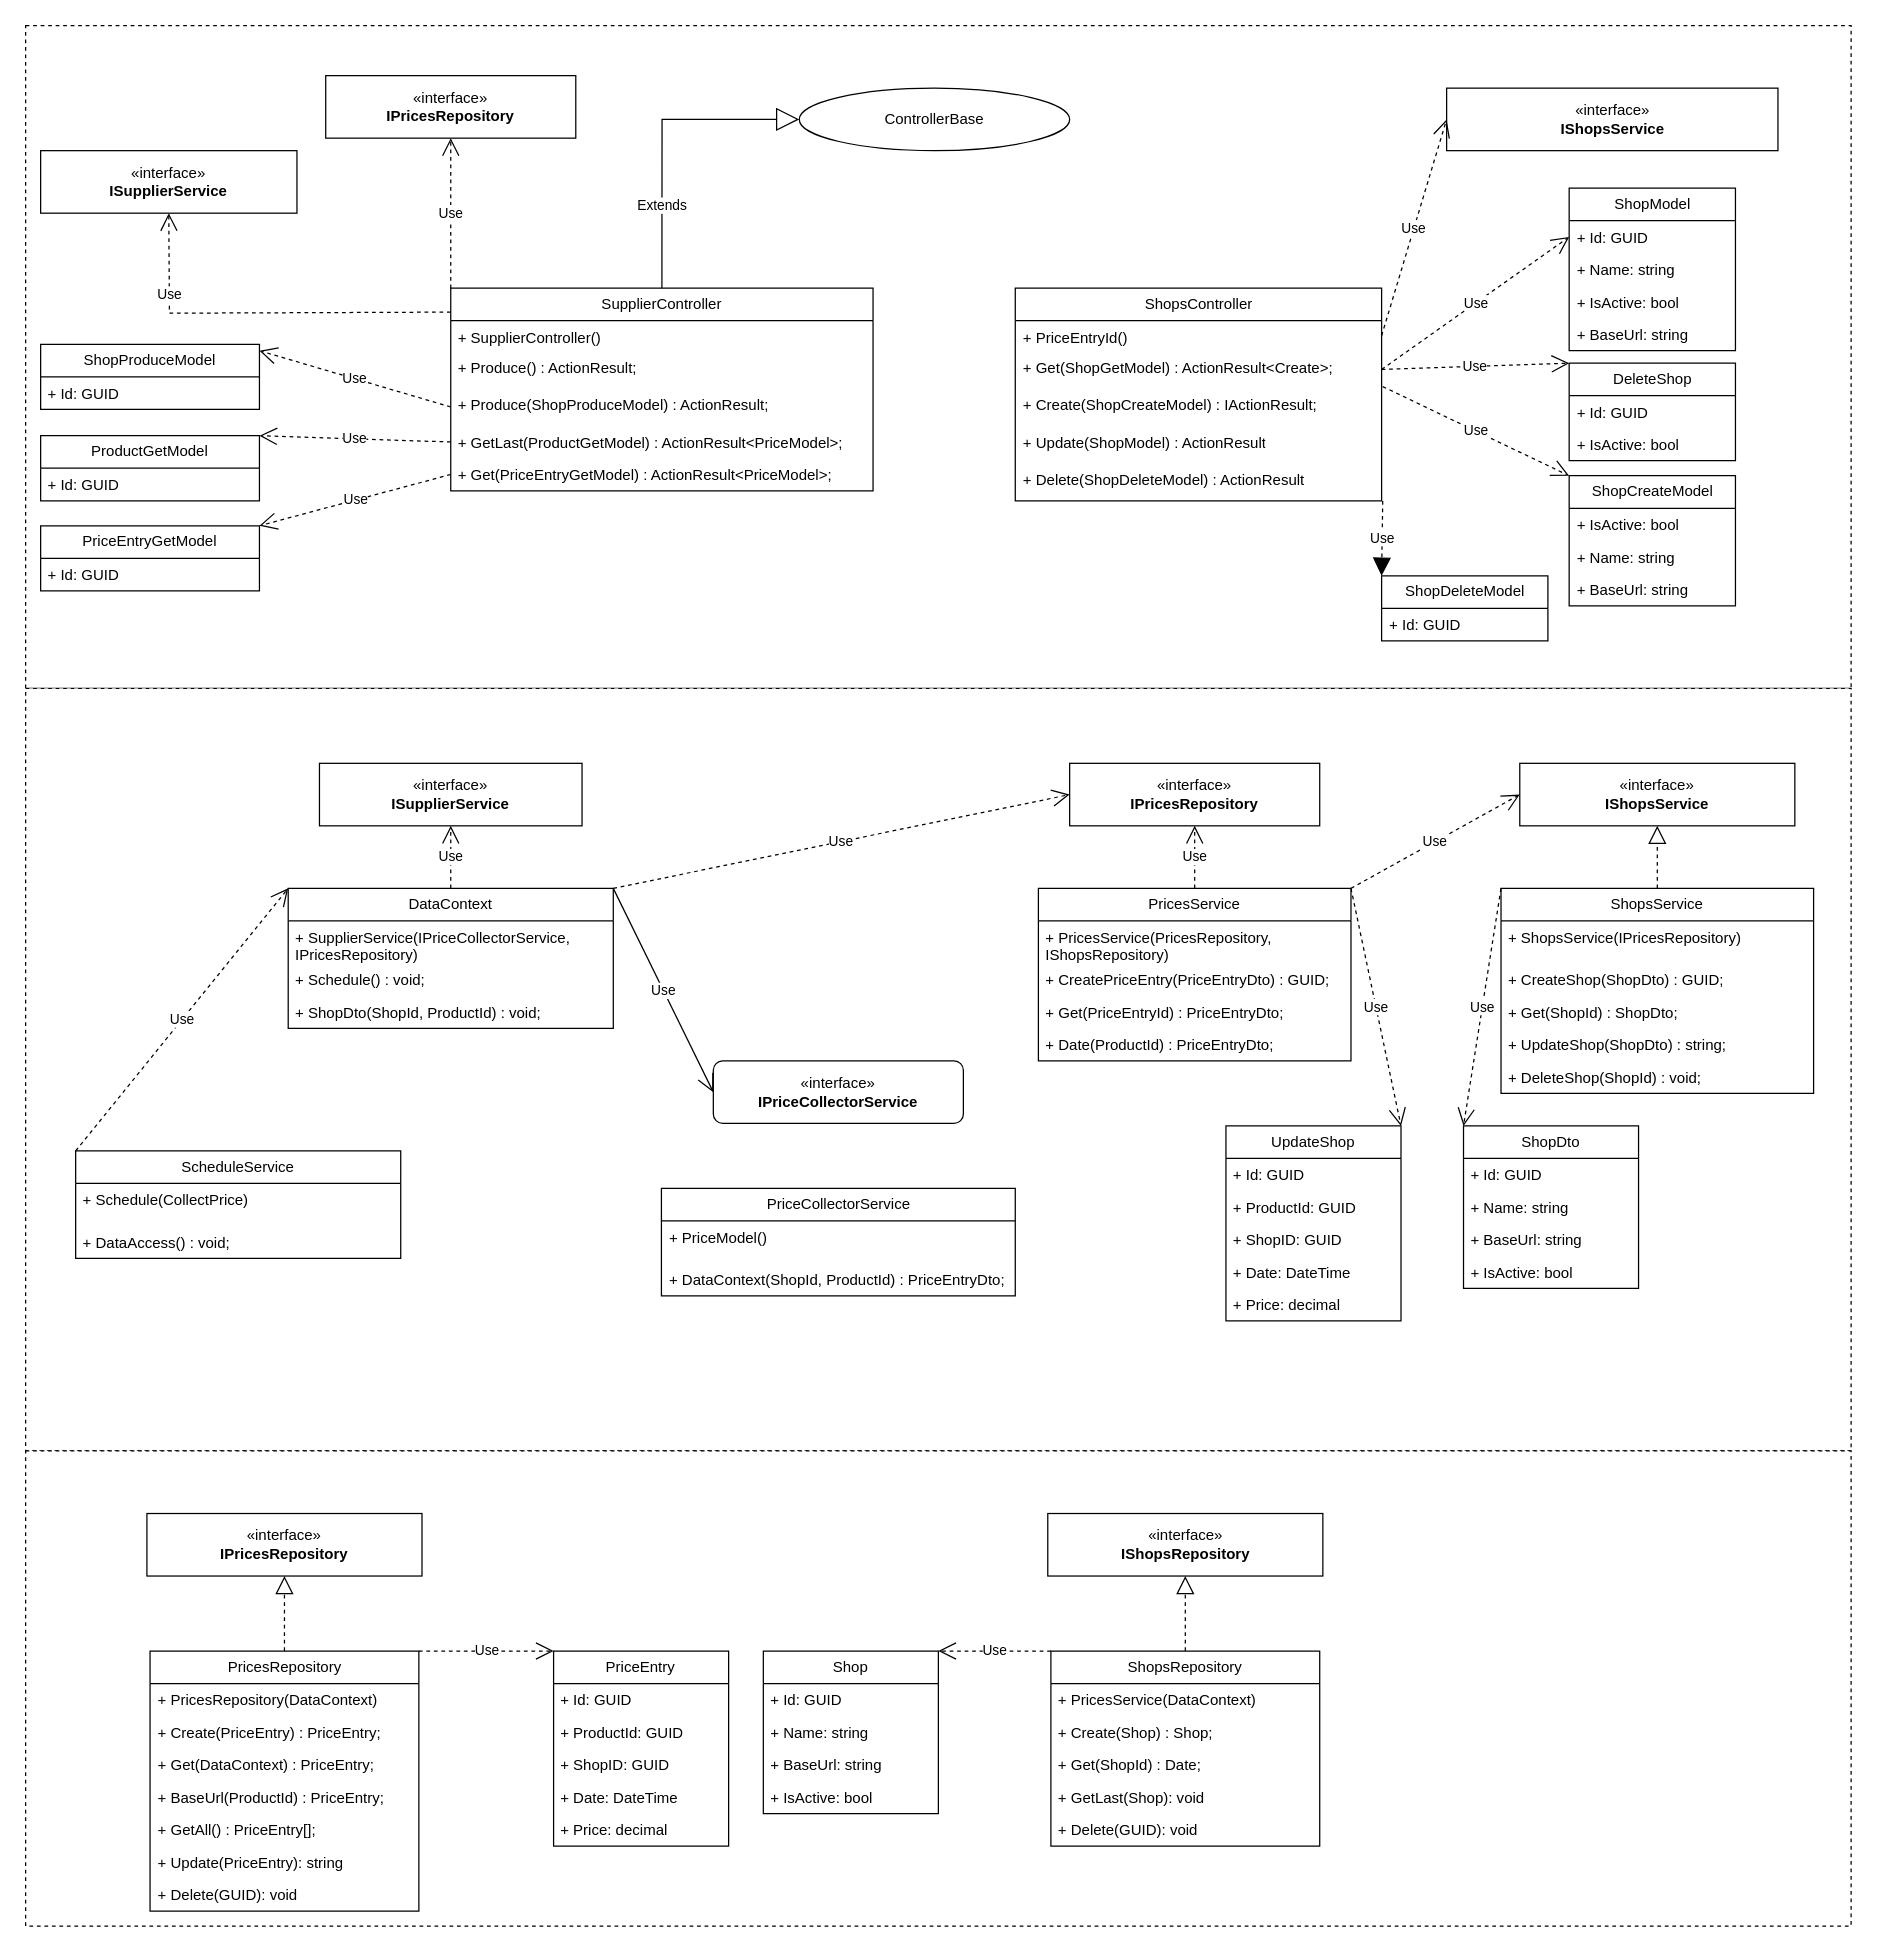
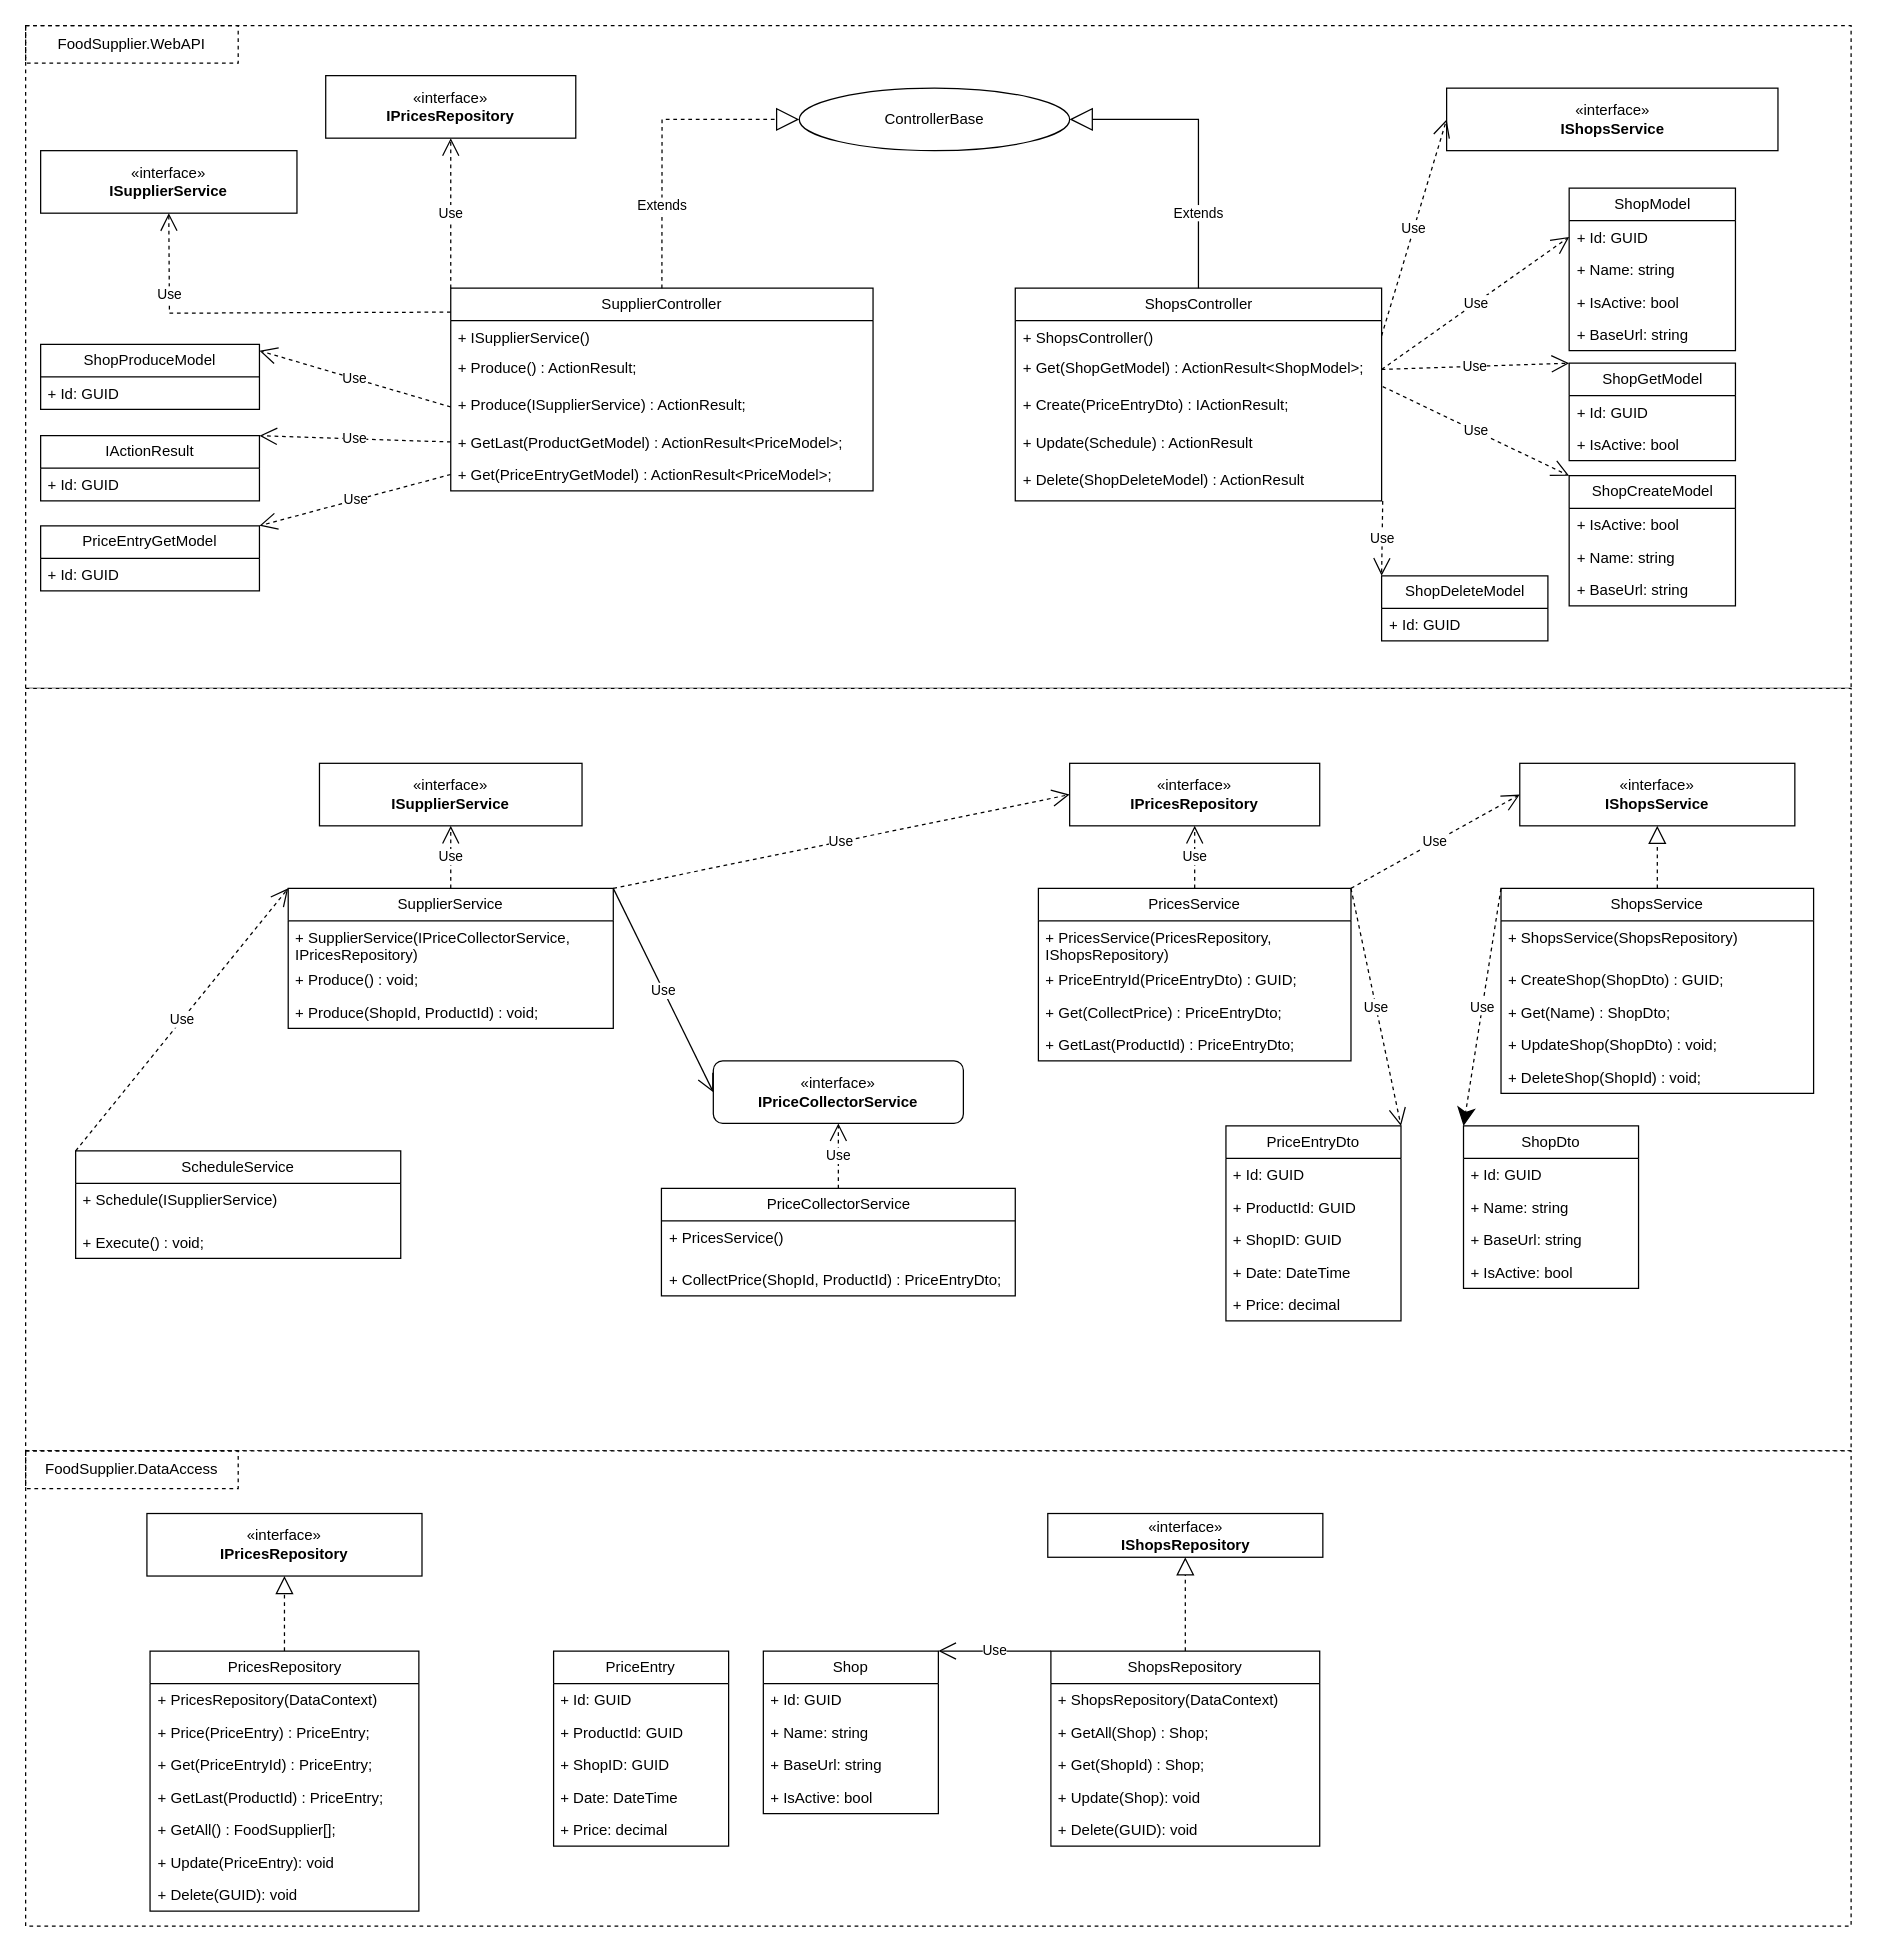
none -> (132, 44)
(681, 119) -> (681, 119)
none -> (1198, 150)
(541, 338) -> (534, 338)
(1086, 338) -> (1097, 338)
(1188, 368) -> (1199, 368)
(1653, 379) -> (1653, 379)
(623, 406) -> (619, 406)
(1184, 406) -> (1176, 406)
(1152, 443) -> (1148, 443)
(150, 452) -> (150, 452)
(1382, 556) -> (1381, 563)
(451, 904) -> (451, 904)
(1641, 938) -> (1634, 938)
(366, 981) -> (364, 981)
(1196, 990) -> (1187, 981)
(431, 1013) -> (431, 1013)
(1183, 1013) -> (1179, 1013)
(1599, 1013) -> (1591, 1013)
(1177, 1046) -> (1189, 1046)
(1627, 1046) -> (1618, 1046)
(1465, 1115) -> (1466, 1110)
(1313, 1142) -> (1313, 1142)
none -> (838, 1156)
(176, 1201) -> (193, 1201)
(724, 1238) -> (737, 1238)
(164, 1243) -> (151, 1243)
(840, 1290) -> (840, 1290)
none -> (132, 1469)
(1185, 1544) -> (1185, 1535)
(485, 1651) -> none
(1026, 1651) -> (1026, 1651)
(1170, 1701) -> (1180, 1701)
(1141, 1733) -> (1137, 1733)
(286, 1742) -> (281, 1733)
(281, 1766) -> (283, 1766)
(1137, 1766) -> (1137, 1766)
(1139, 1798) -> (1134, 1798)
(286, 1807) -> (286, 1807)
(252, 1831) -> (258, 1831)
(266, 1863) -> (258, 1863)
